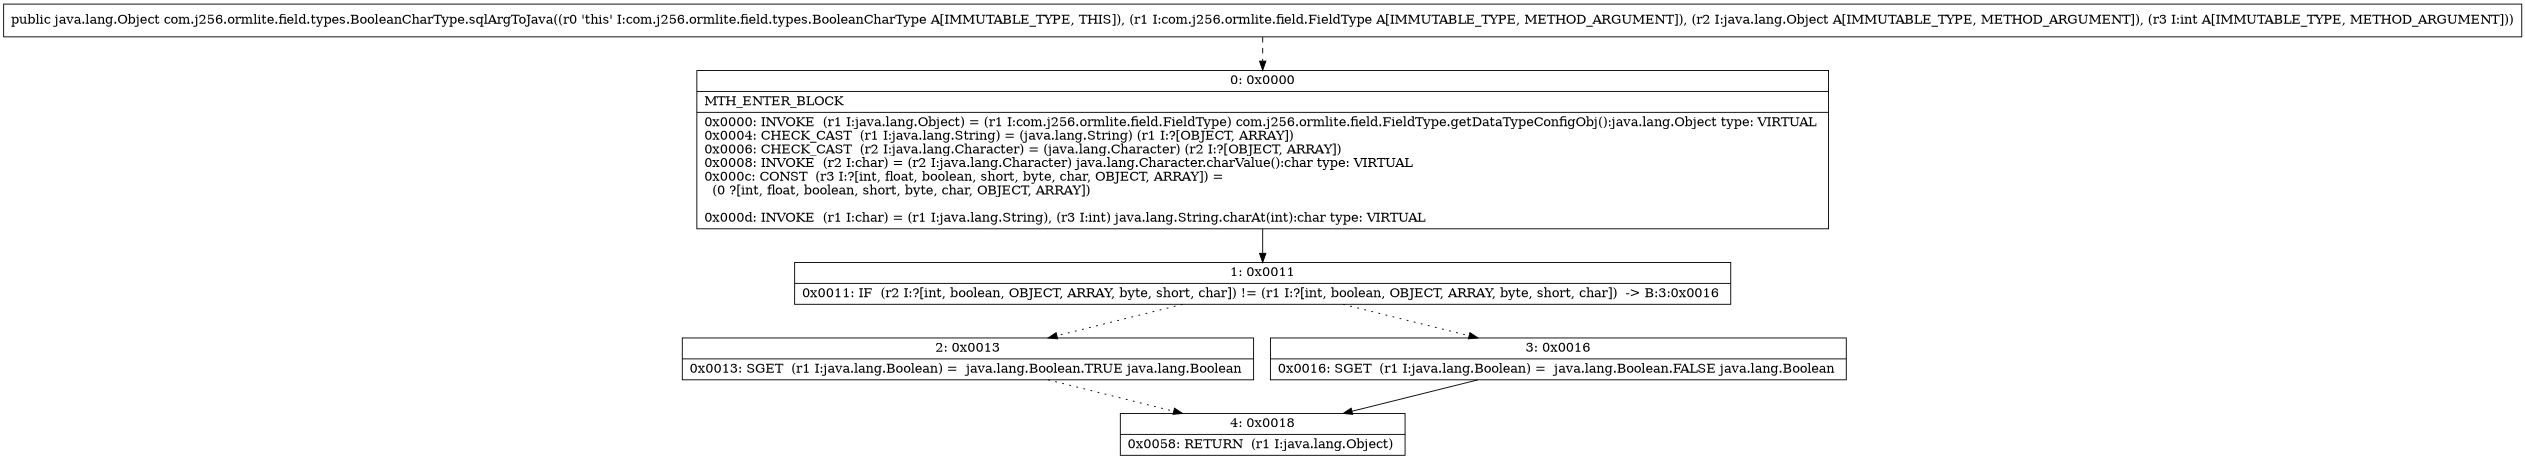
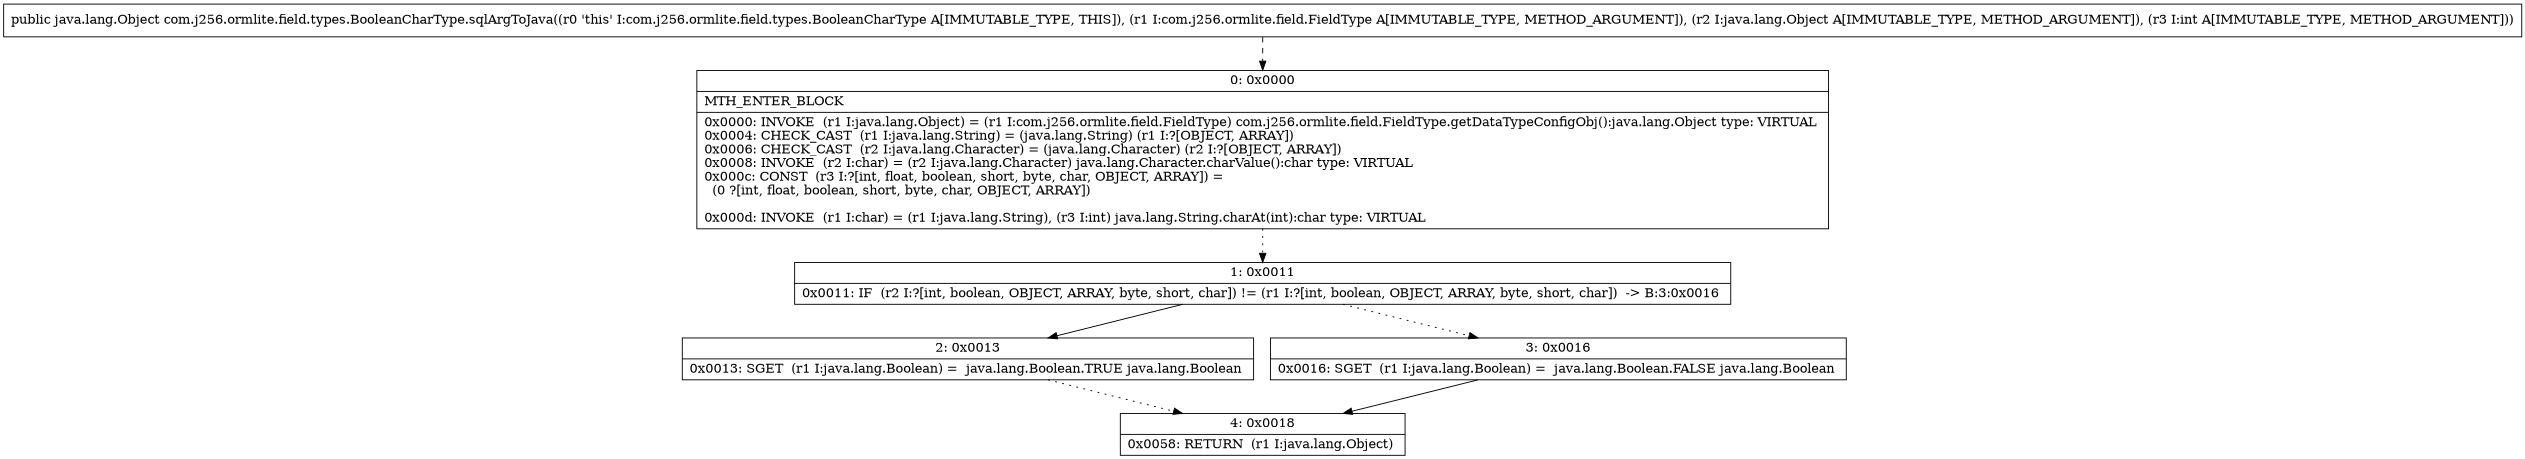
(1263, 241) -> (1263, 241)
(1120, 320) -> (1120, 320)
